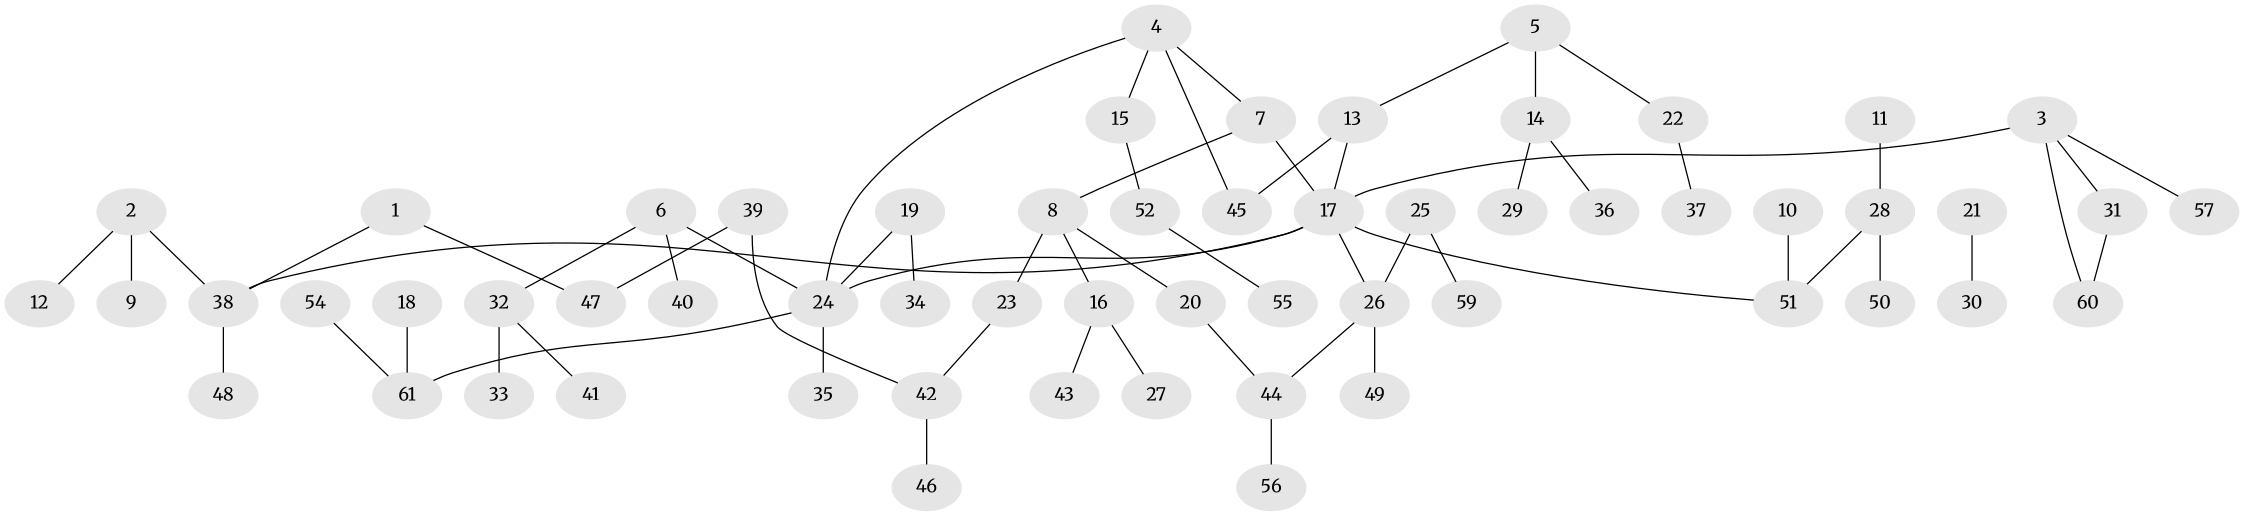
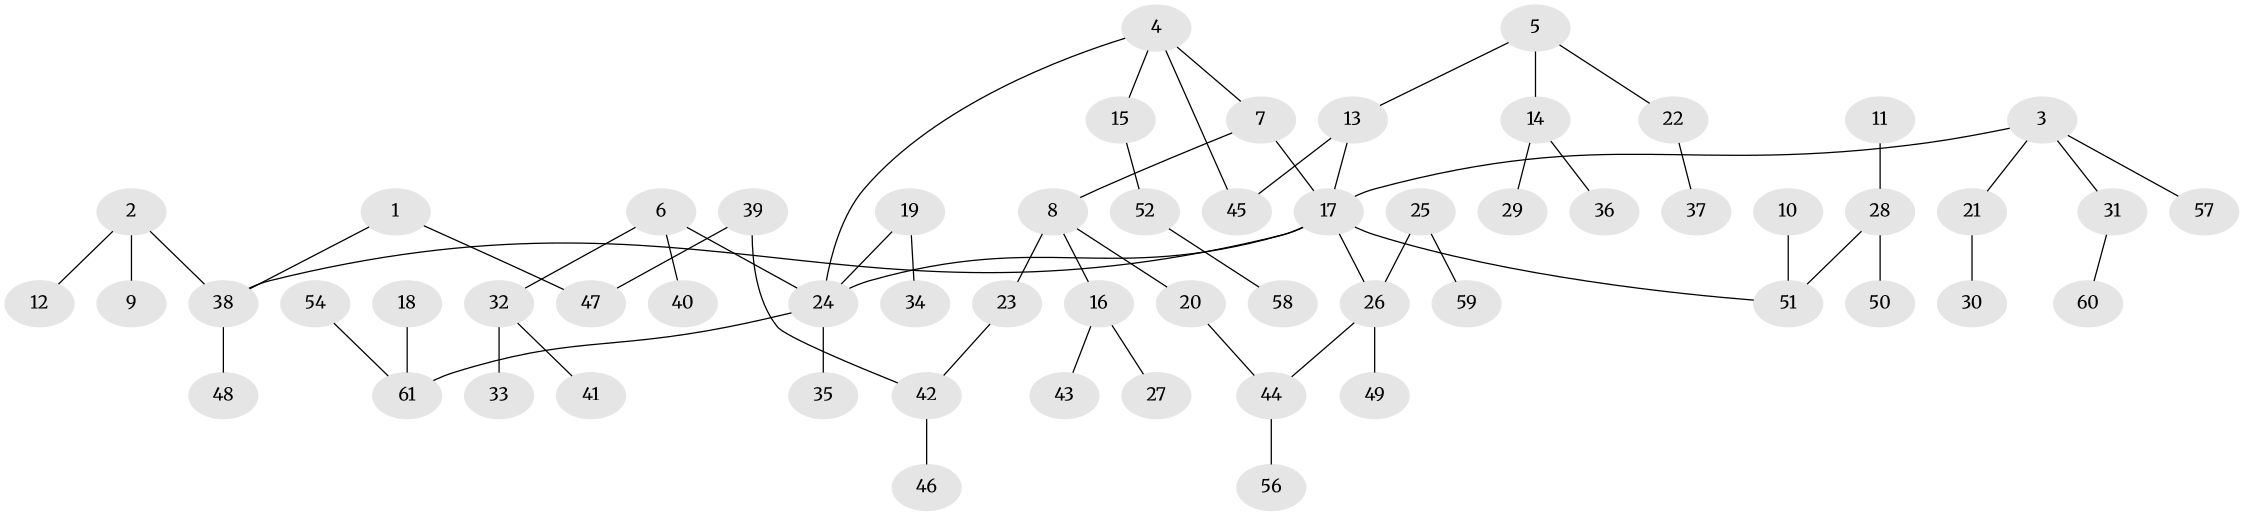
(2061, 213) -> (2007, 166)
(1283, 304) -> (1283, 304)
